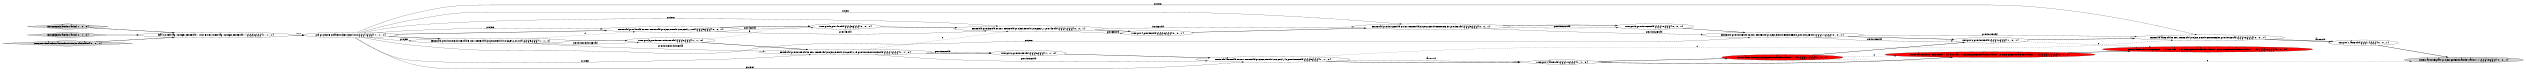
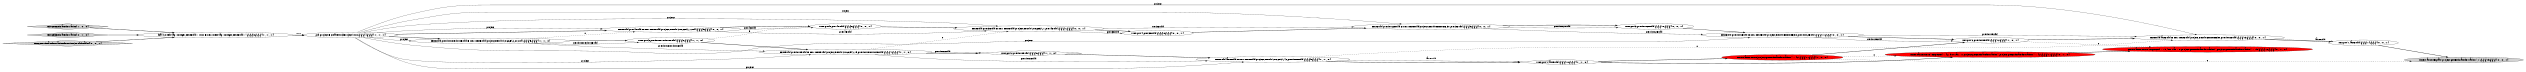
(1029, 53) -> (1029, 53)
